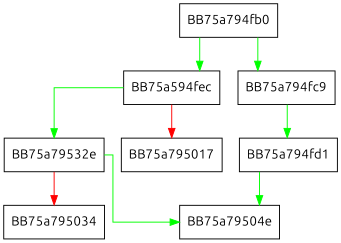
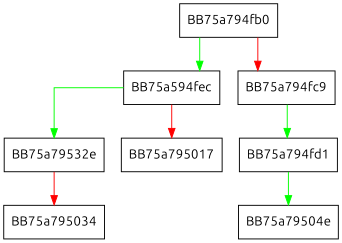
(258, 49) -> (258, 49)
(113, 213) -> none
